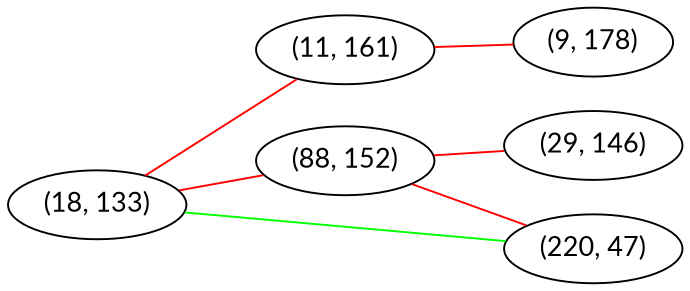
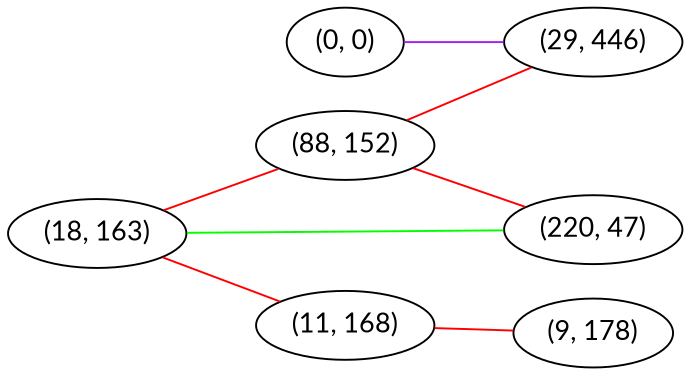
none -> (345, 42)
(345, 50) -> (345, 325)
(593, 145) -> (593, 42)
(97, 205) -> (97, 233)
